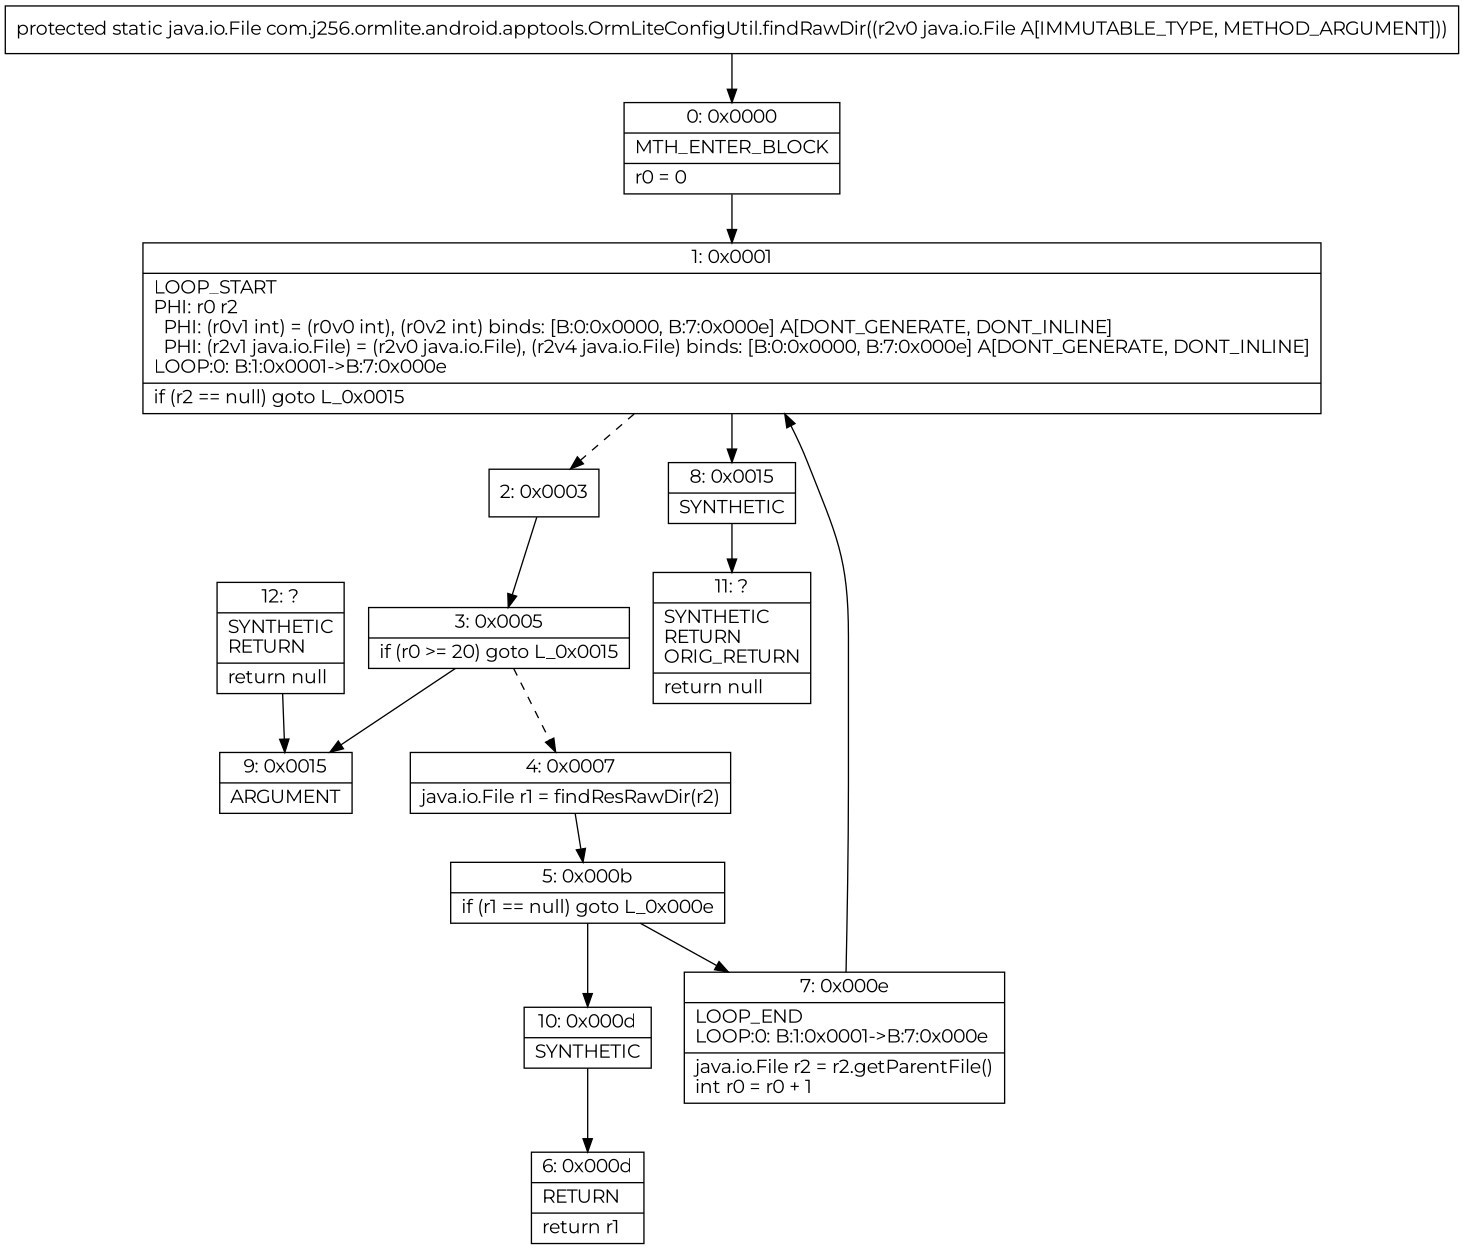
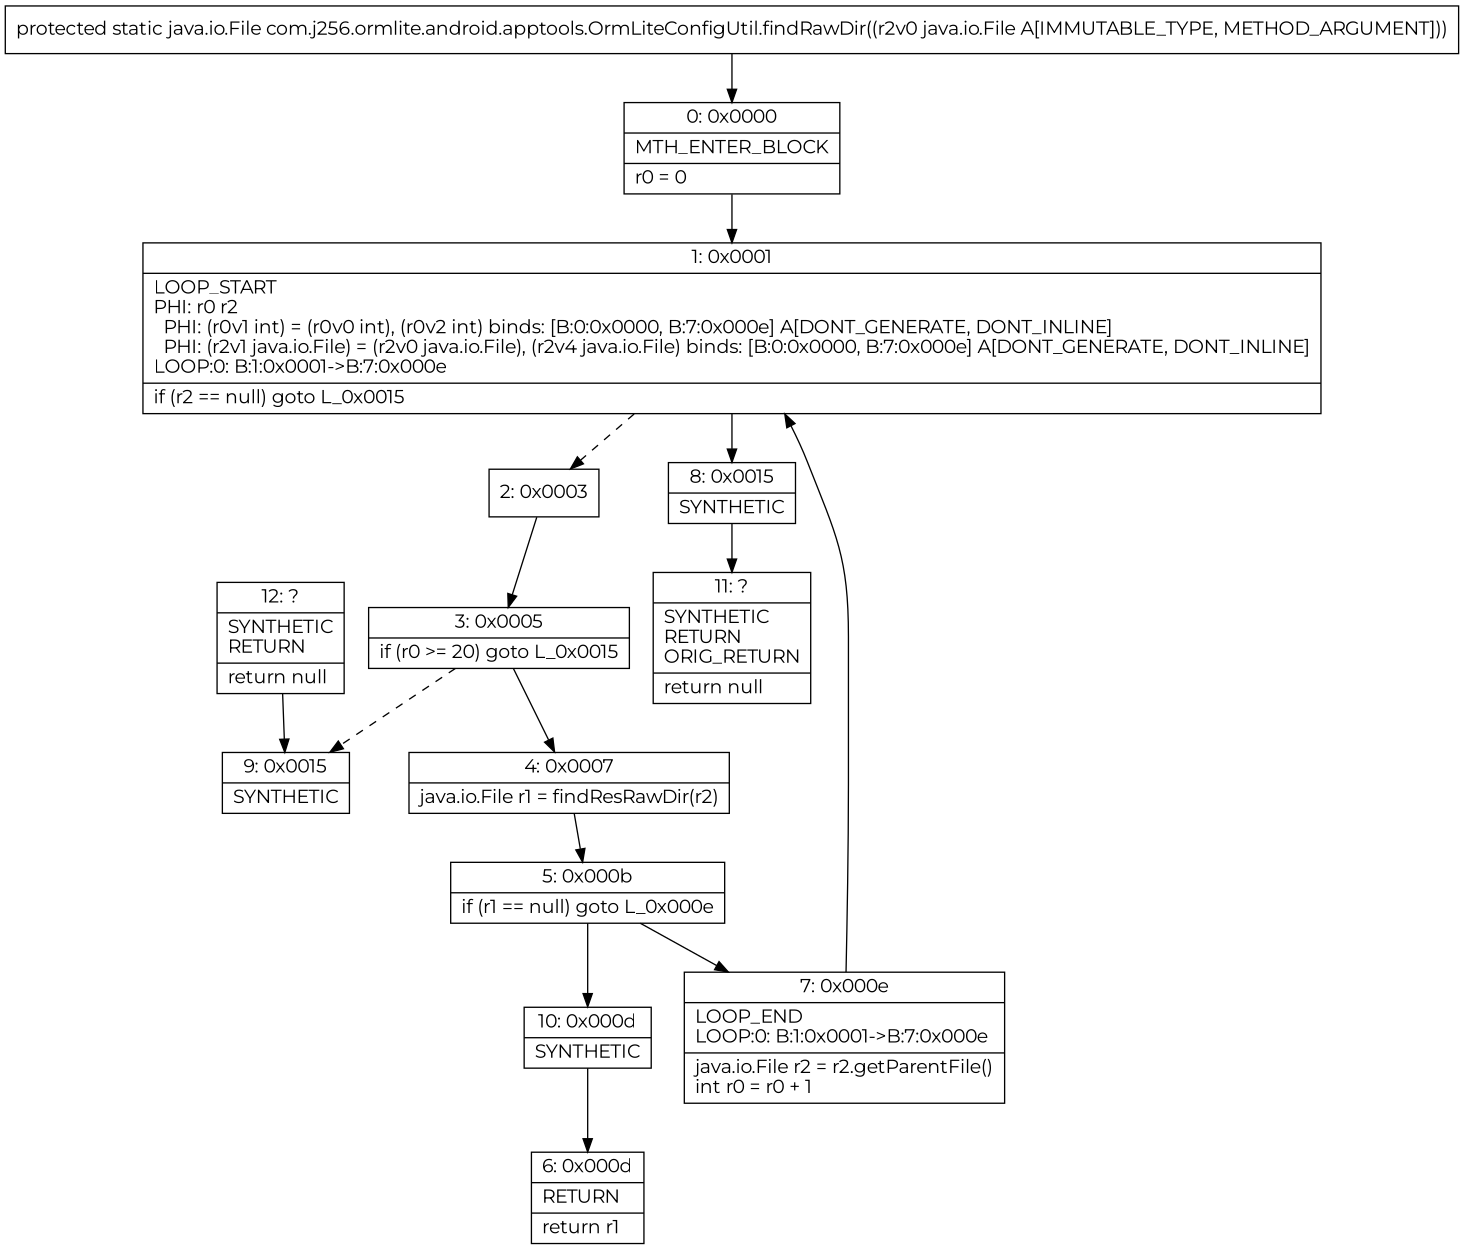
(532, 704) -> (531, 704)
(398, 707) -> (398, 707)
(286, 797) -> (286, 797)
